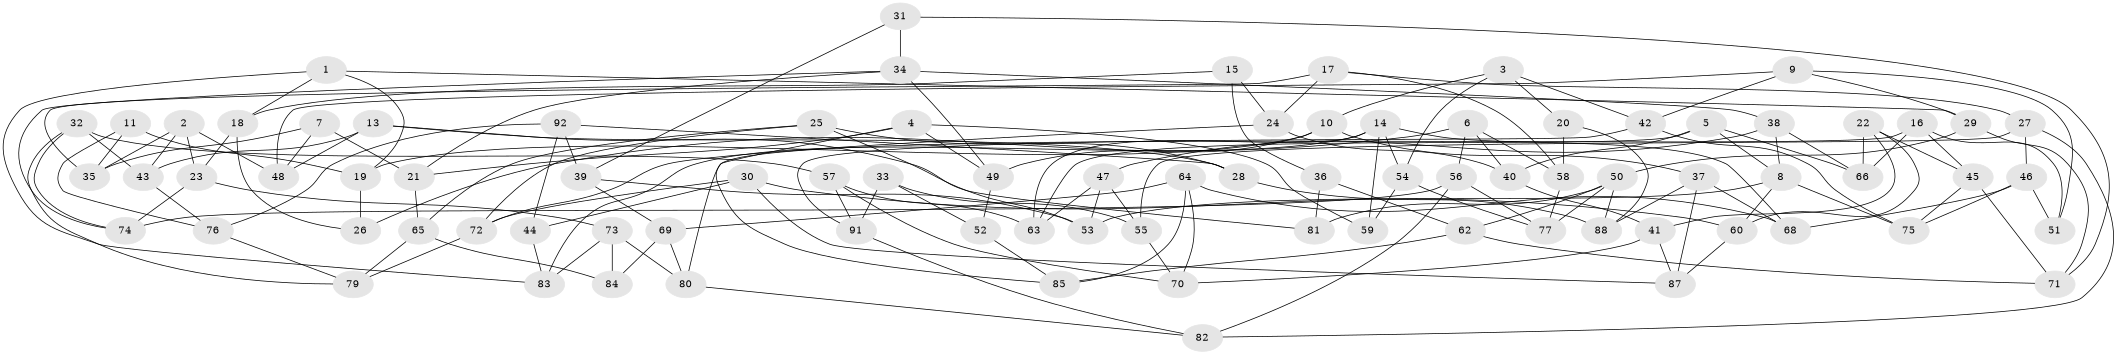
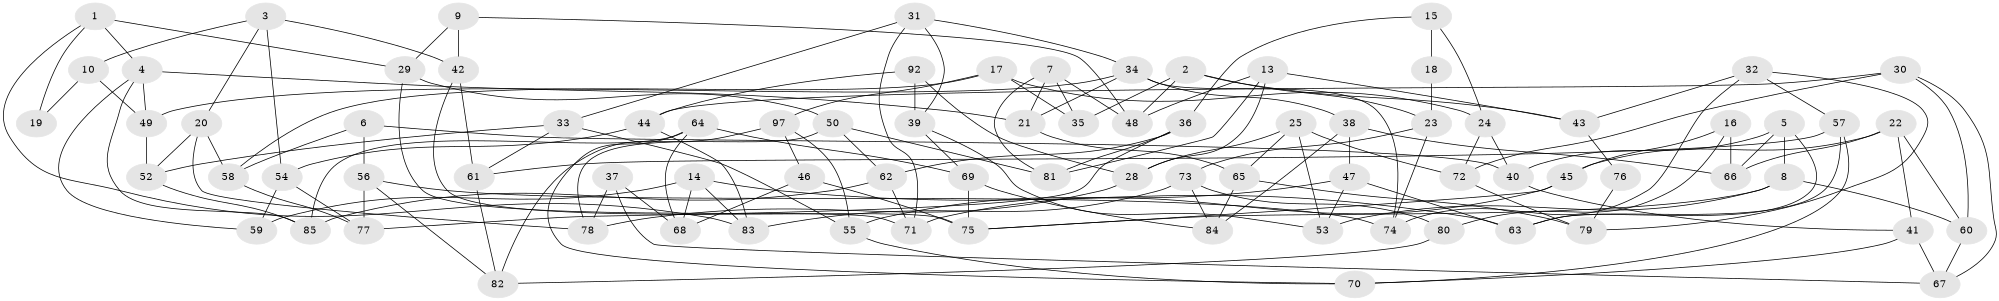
none -> (739, 70)
(276, 100) -> (119, 43)
(131, 124) -> none
none -> (994, 124)
(2025, 124) -> (779, 124)
(376, 147) -> none
none -> (174, 150)
(1778, 150) -> (1282, 178)
(1394, 155) -> (462, 147)
(1511, 155) -> none
(1571, 211) -> (787, 212)
(361, 231) -> none
(856, 231) -> (474, 177)
(1602, 231) -> (588, 231)
(2055, 231) -> none
(676, 257) -> (969, 204)
(1675, 284) -> (1940, 284)
